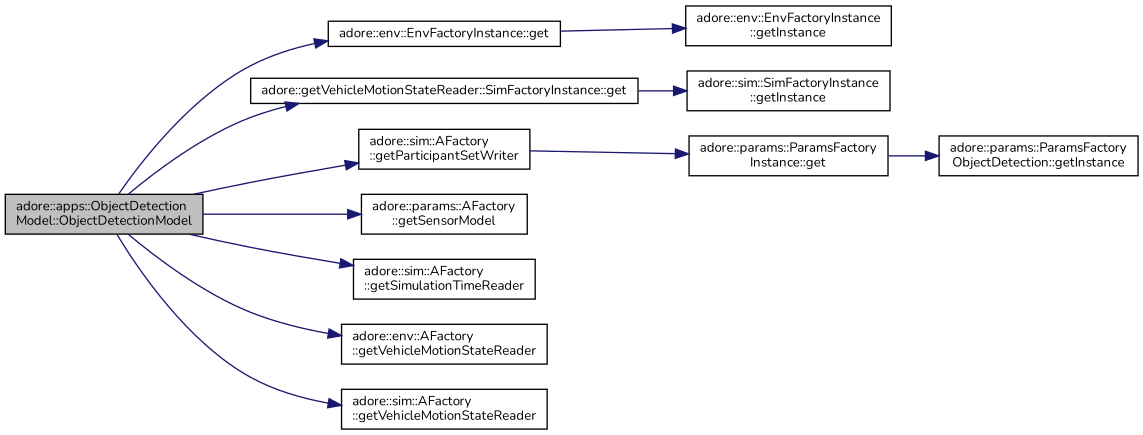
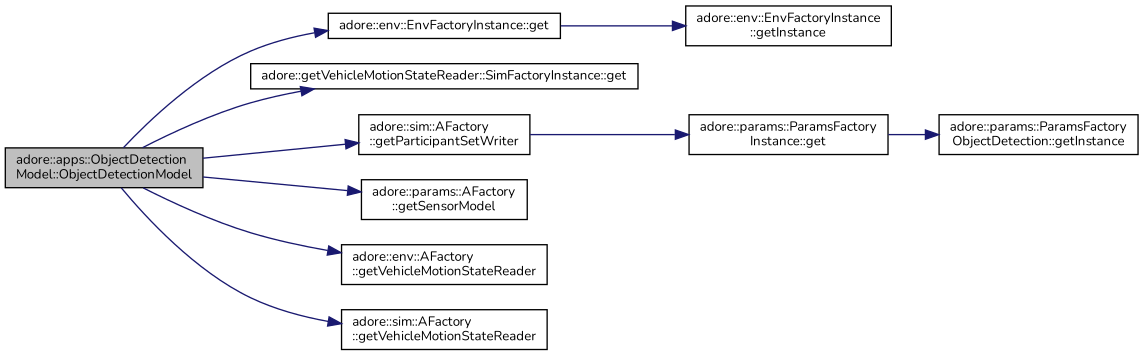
(789, 91) -> none
(444, 279) -> none
